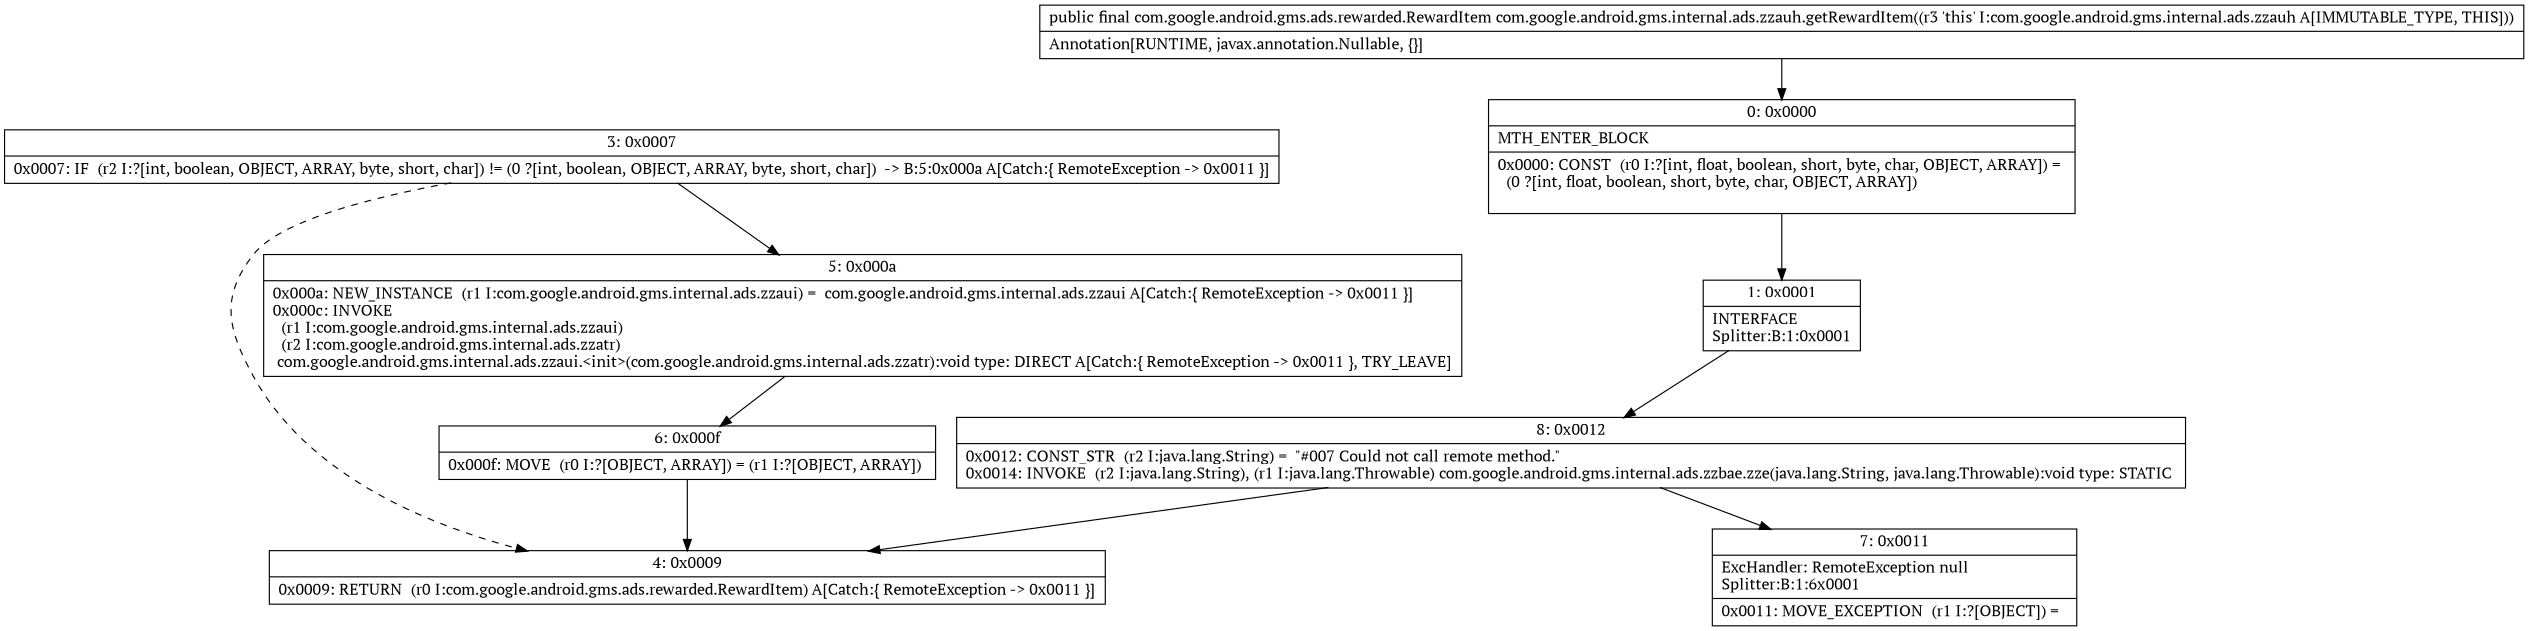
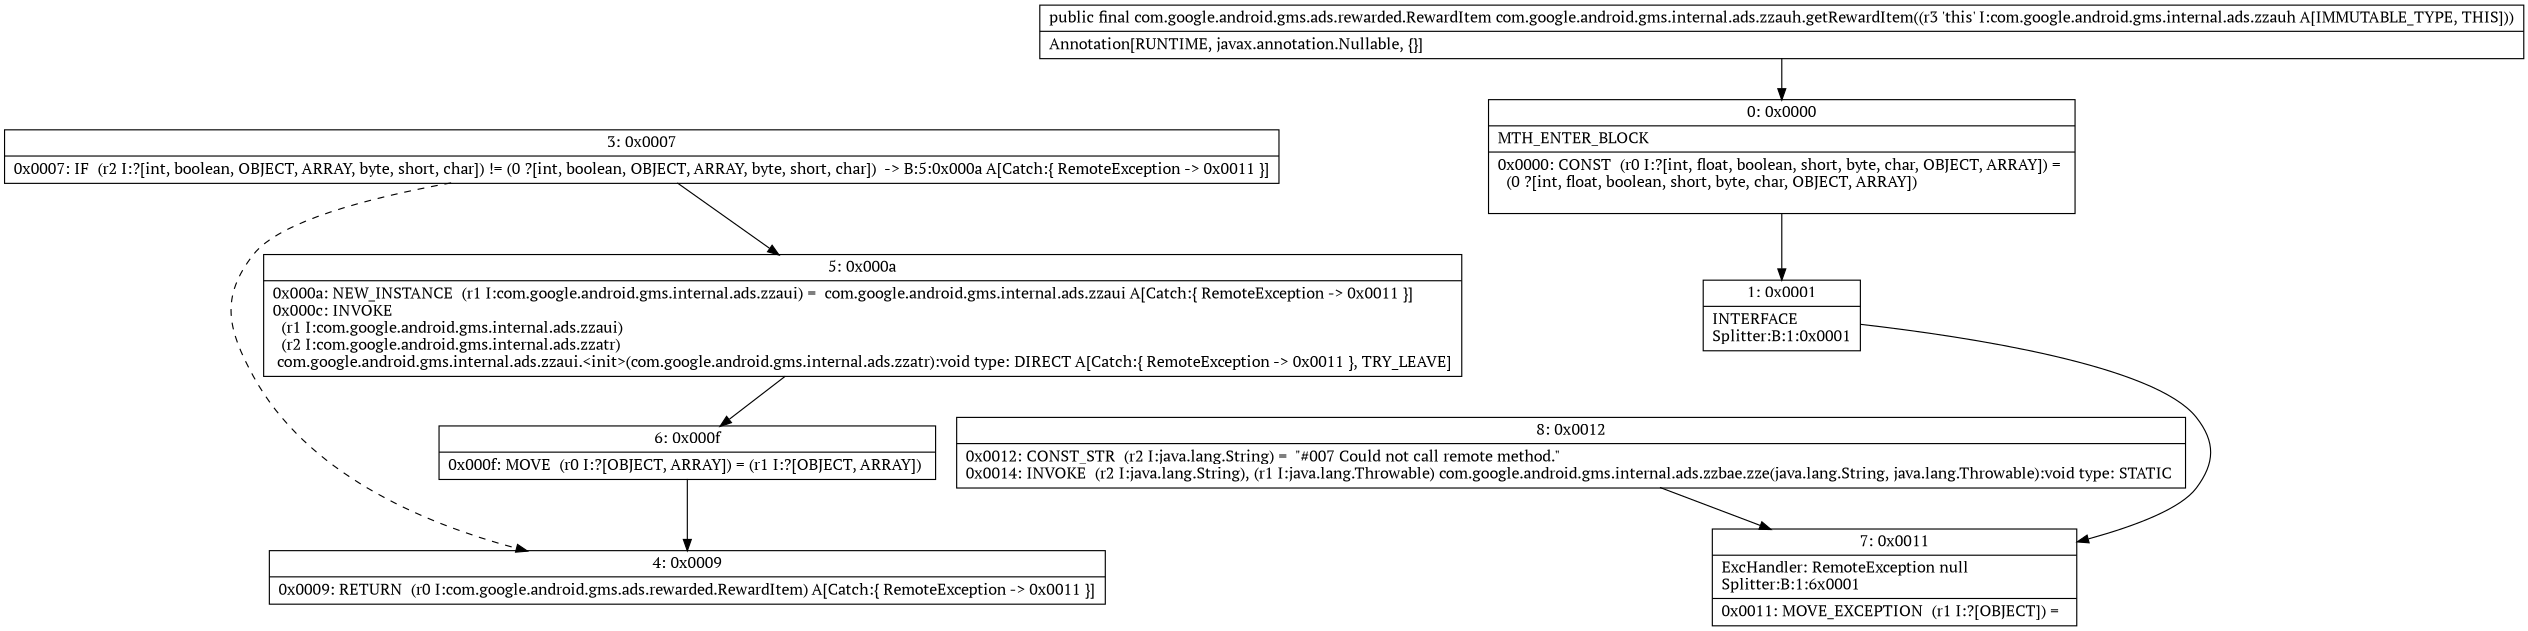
(1681, 381) -> (2130, 379)
(1104, 519) -> none
